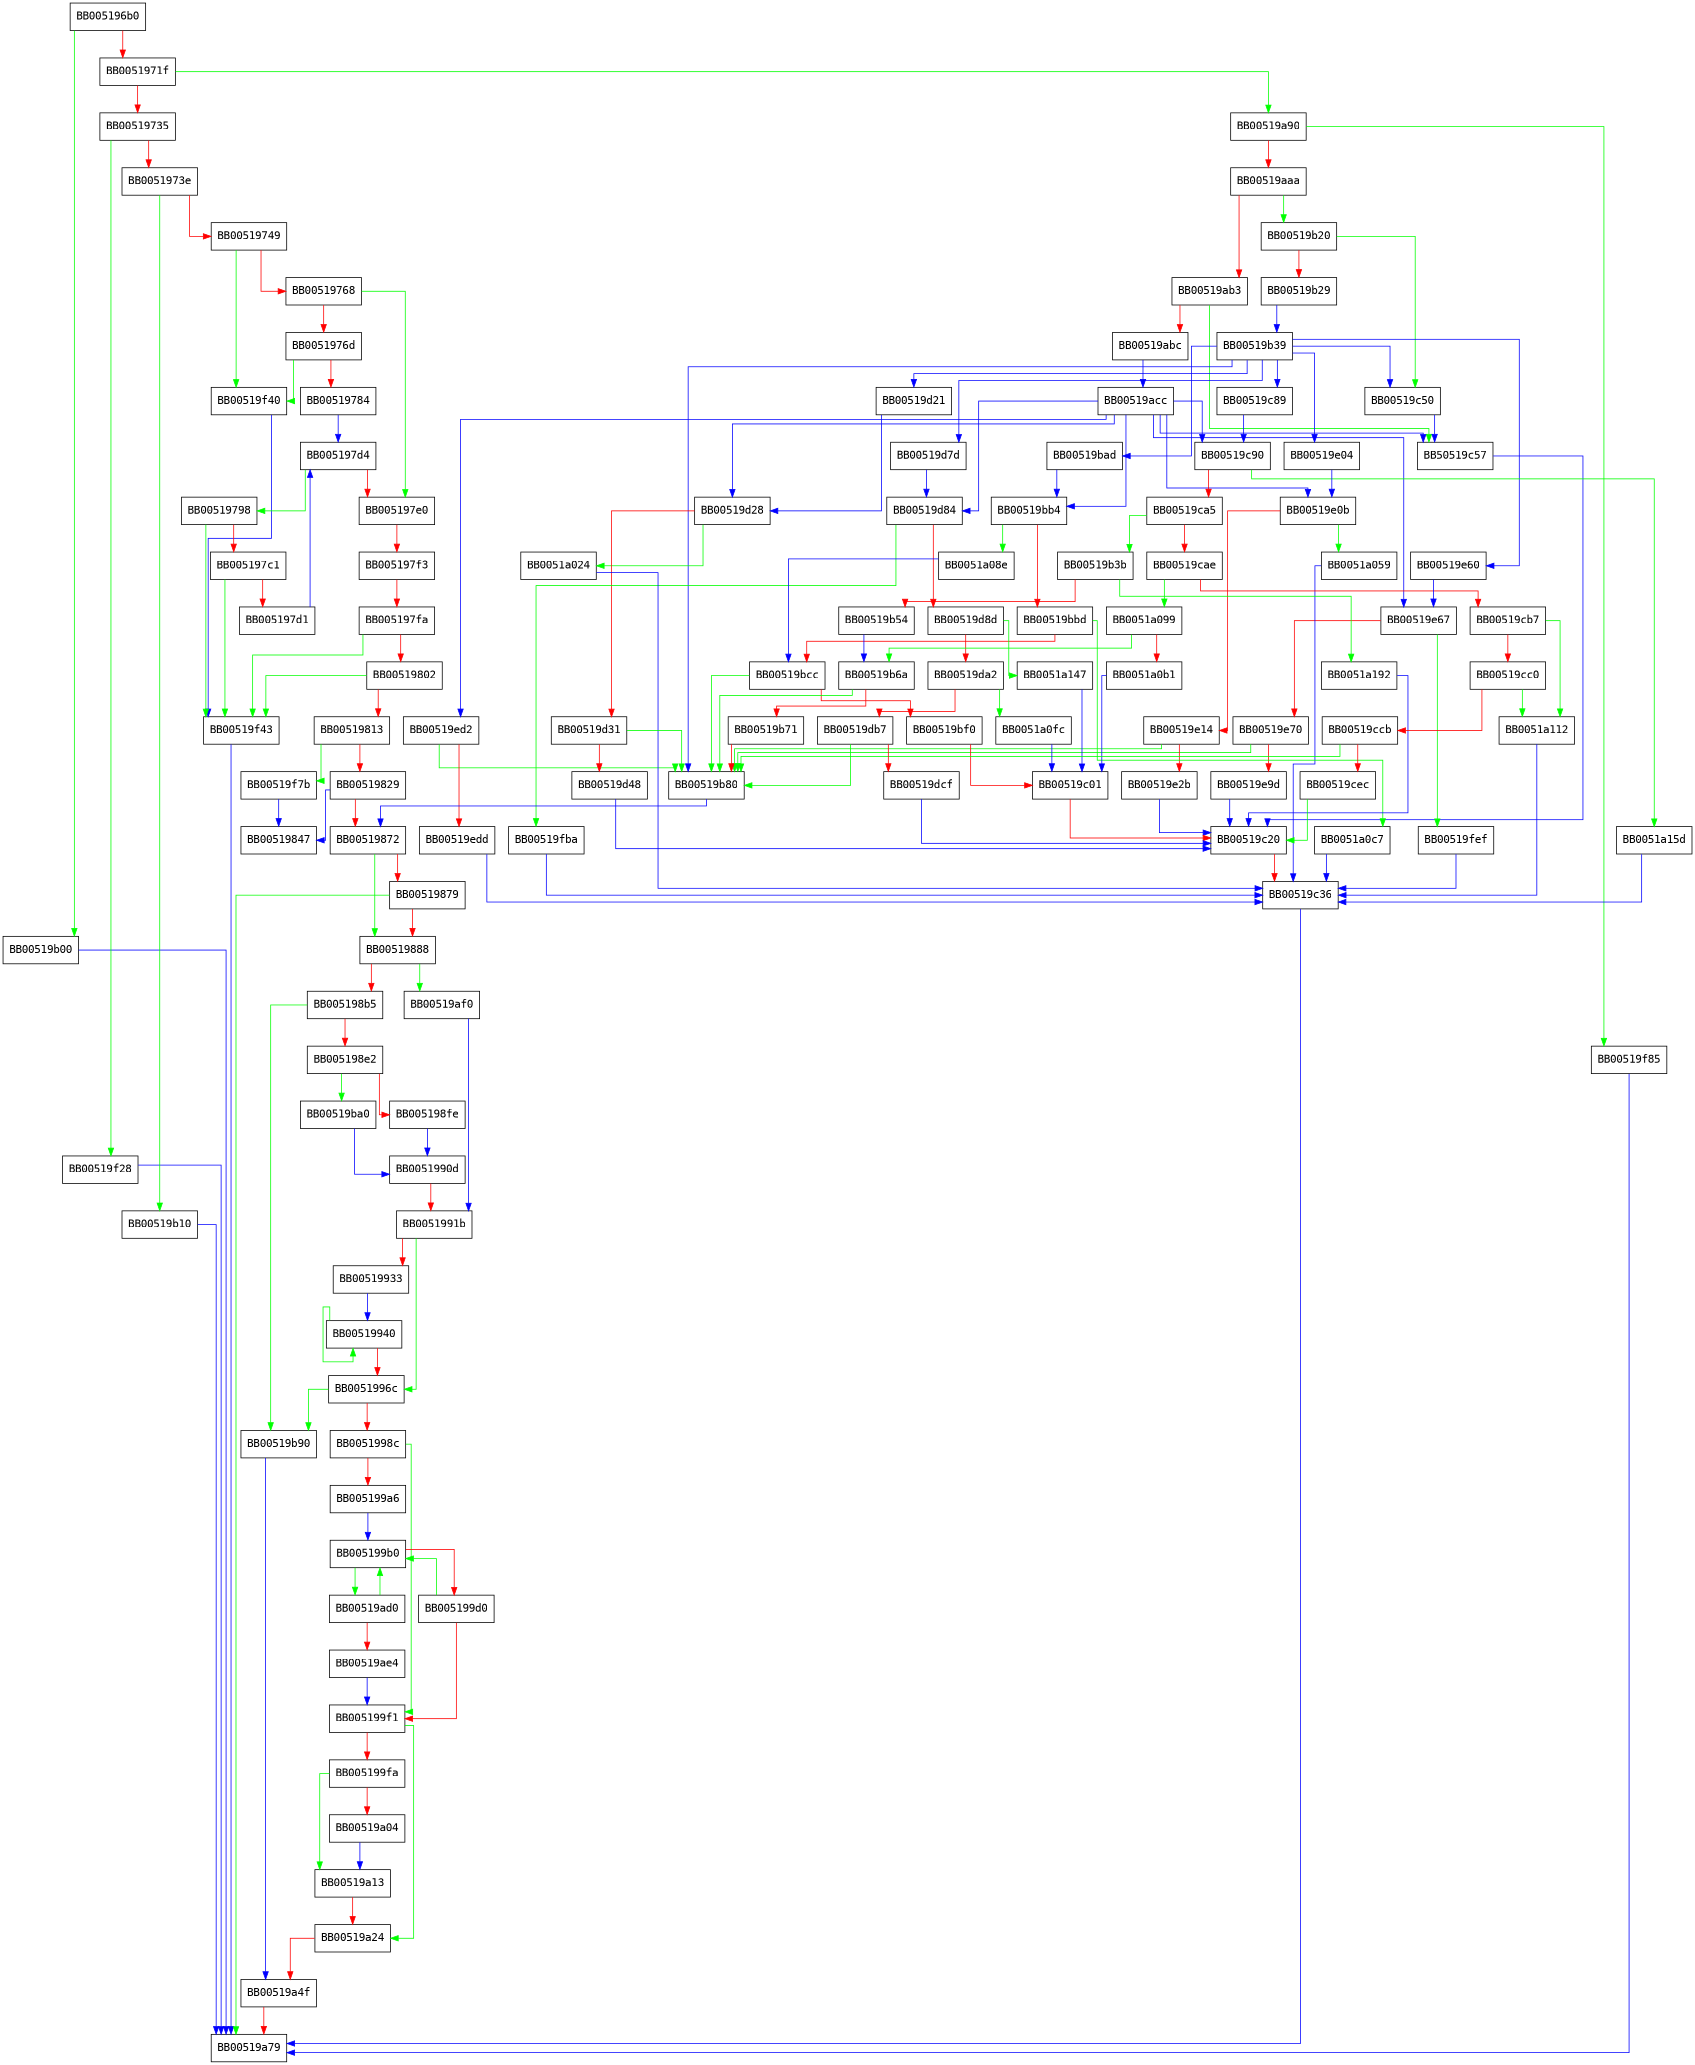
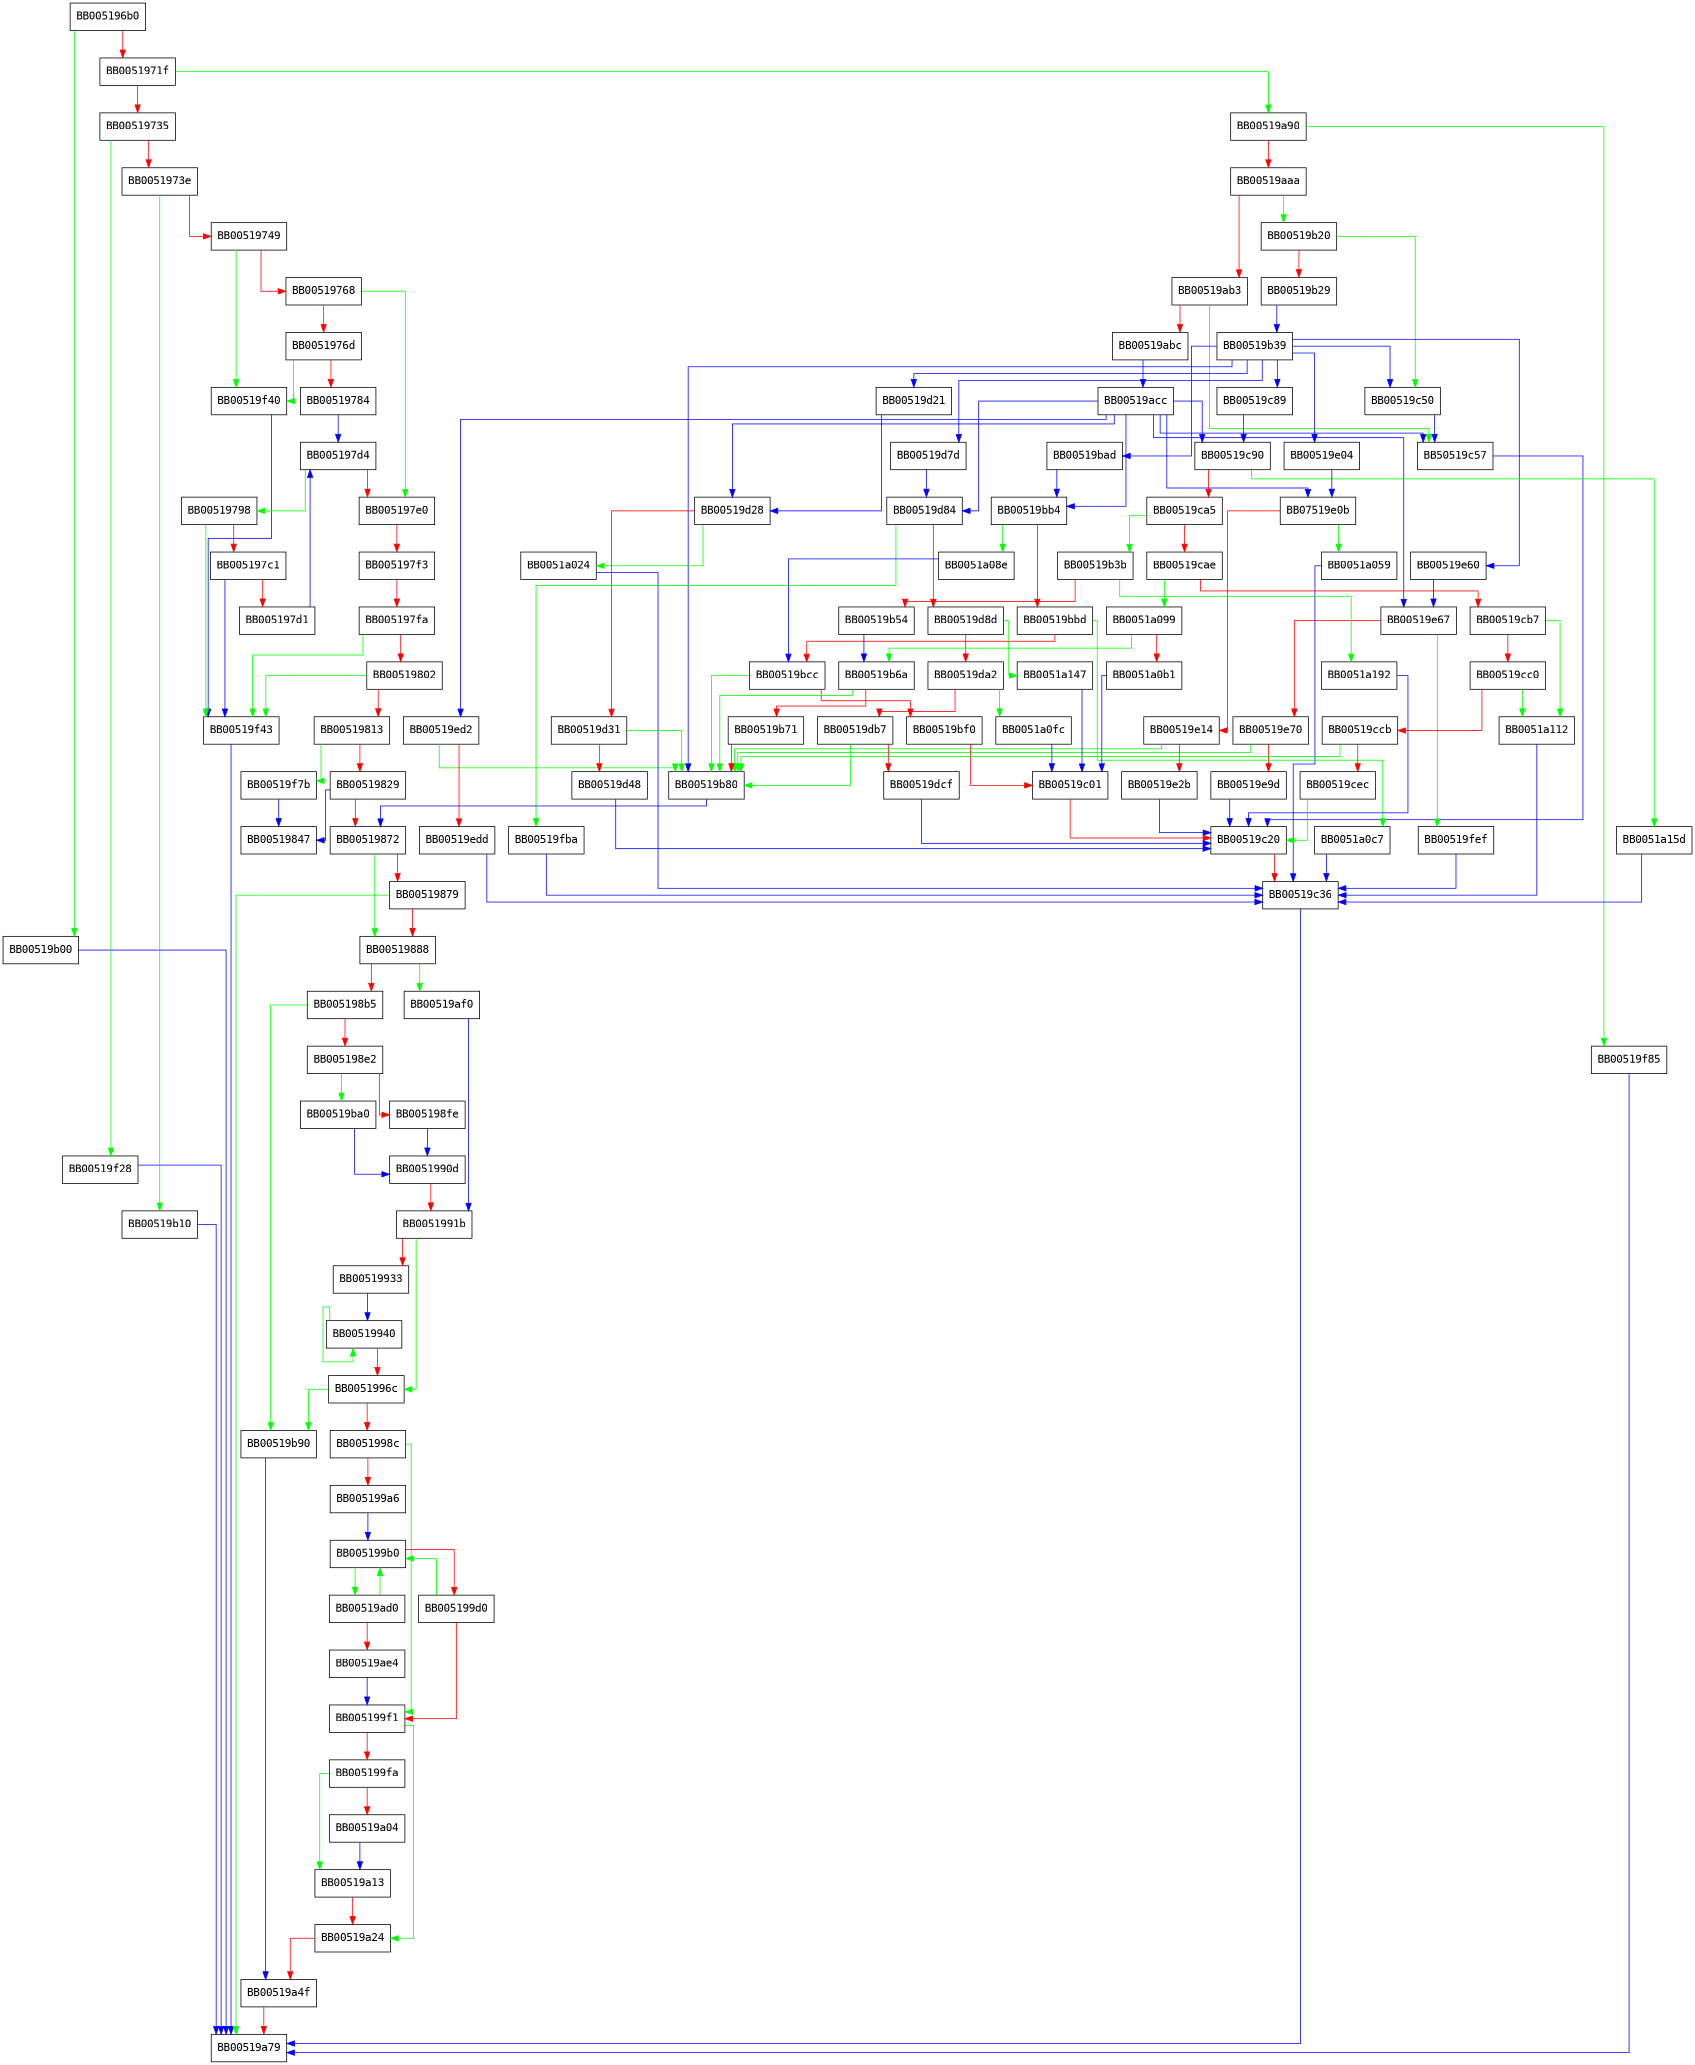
(1318, 511) -> (1318, 511)
(225, 644) -> (225, 644)
